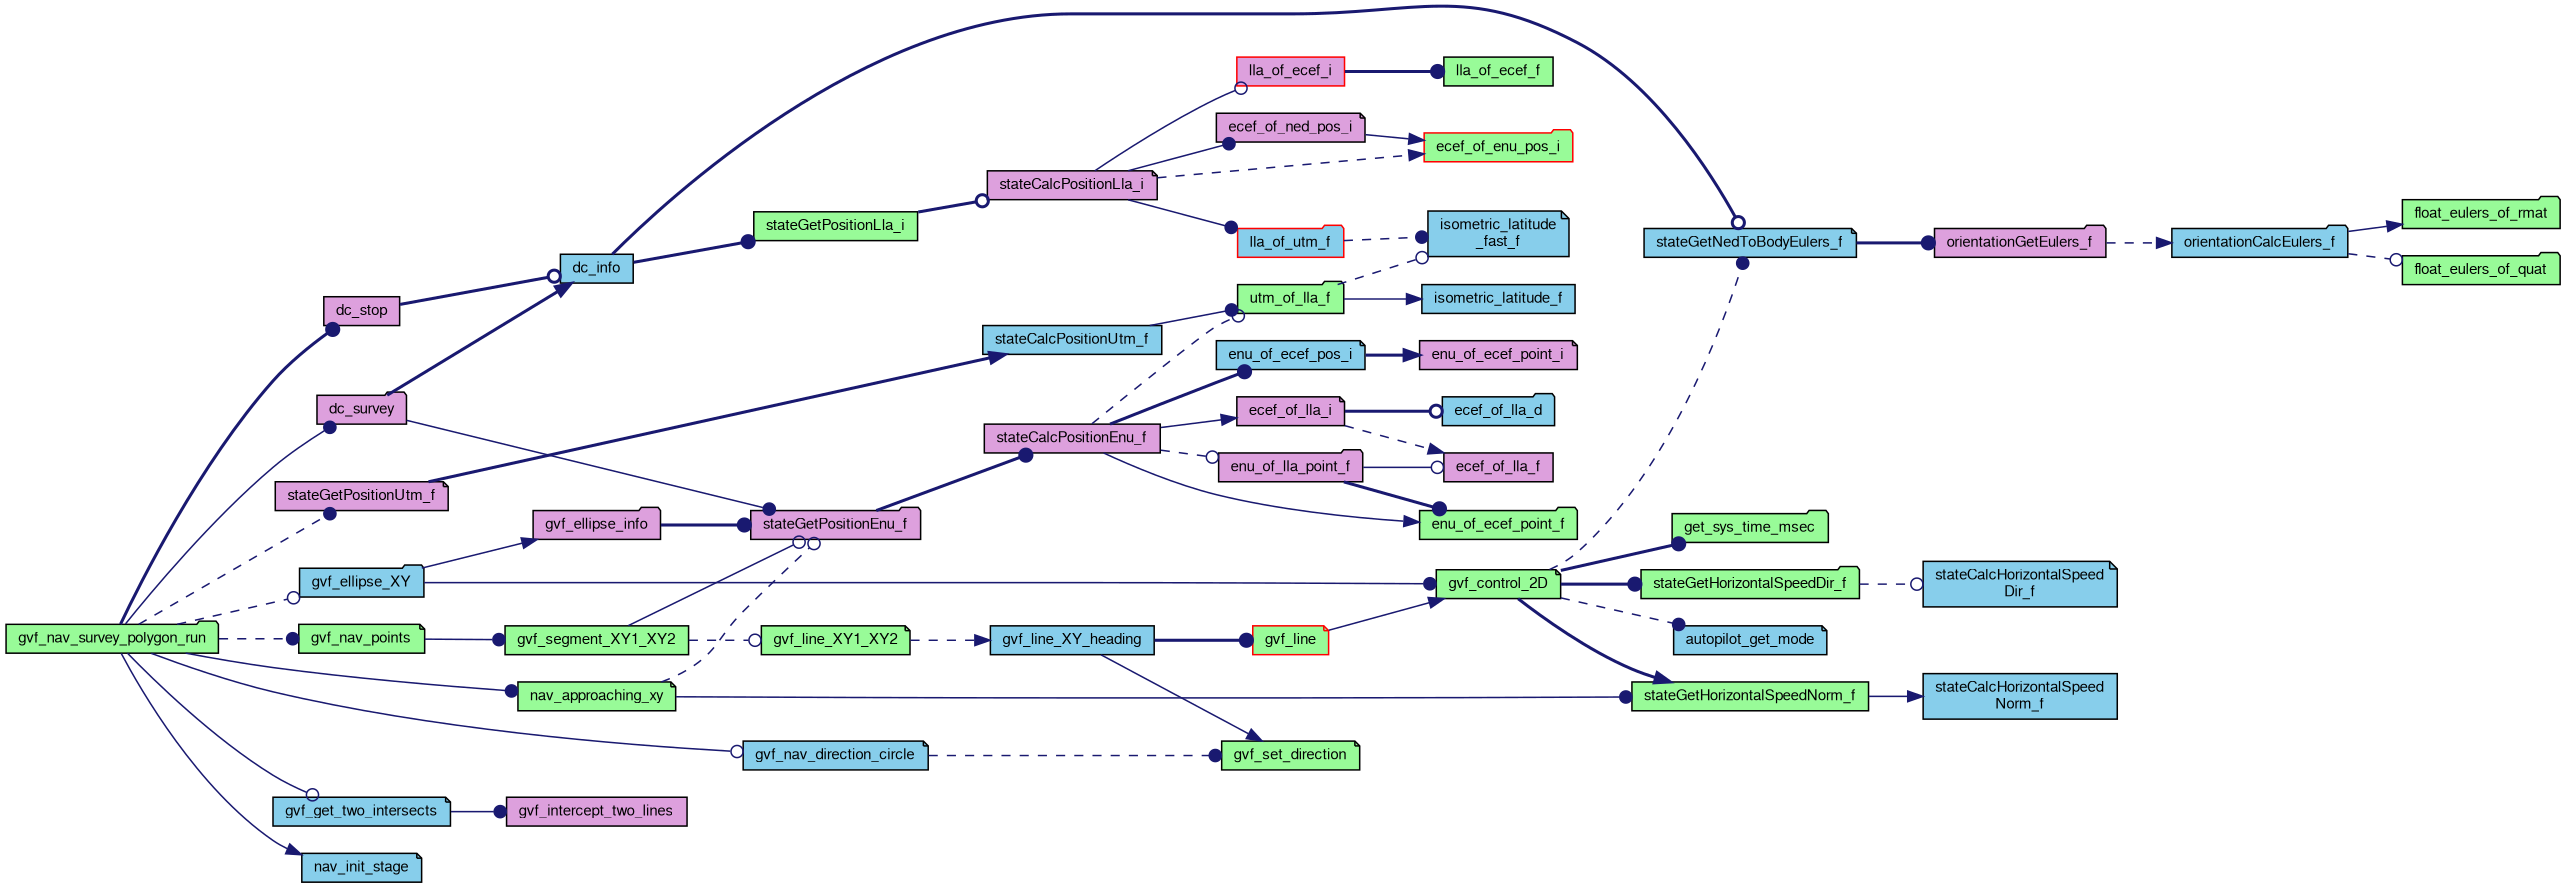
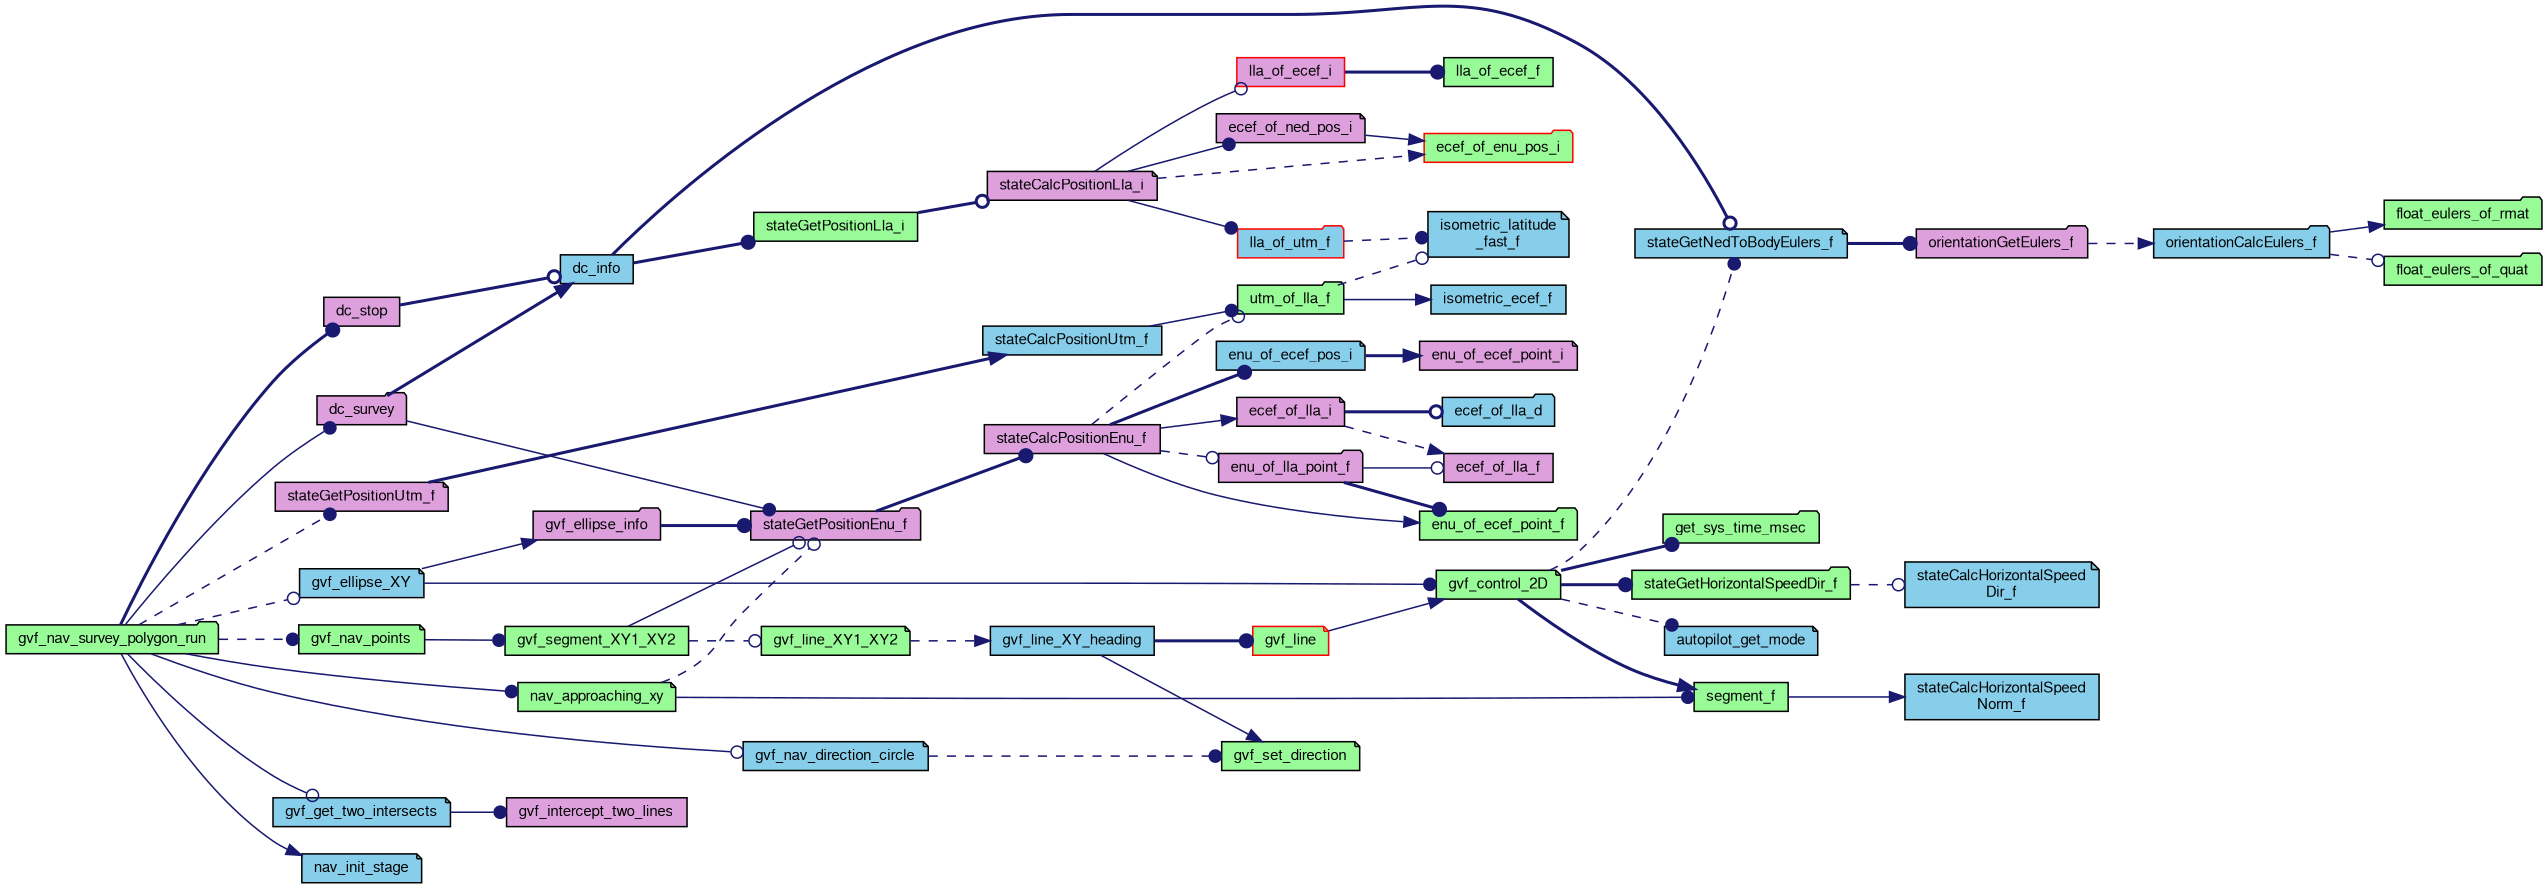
(1498, 299) -> (1498, 300)
(362, 583) -> (362, 583)
(1750, 696) -> (1741, 697)
